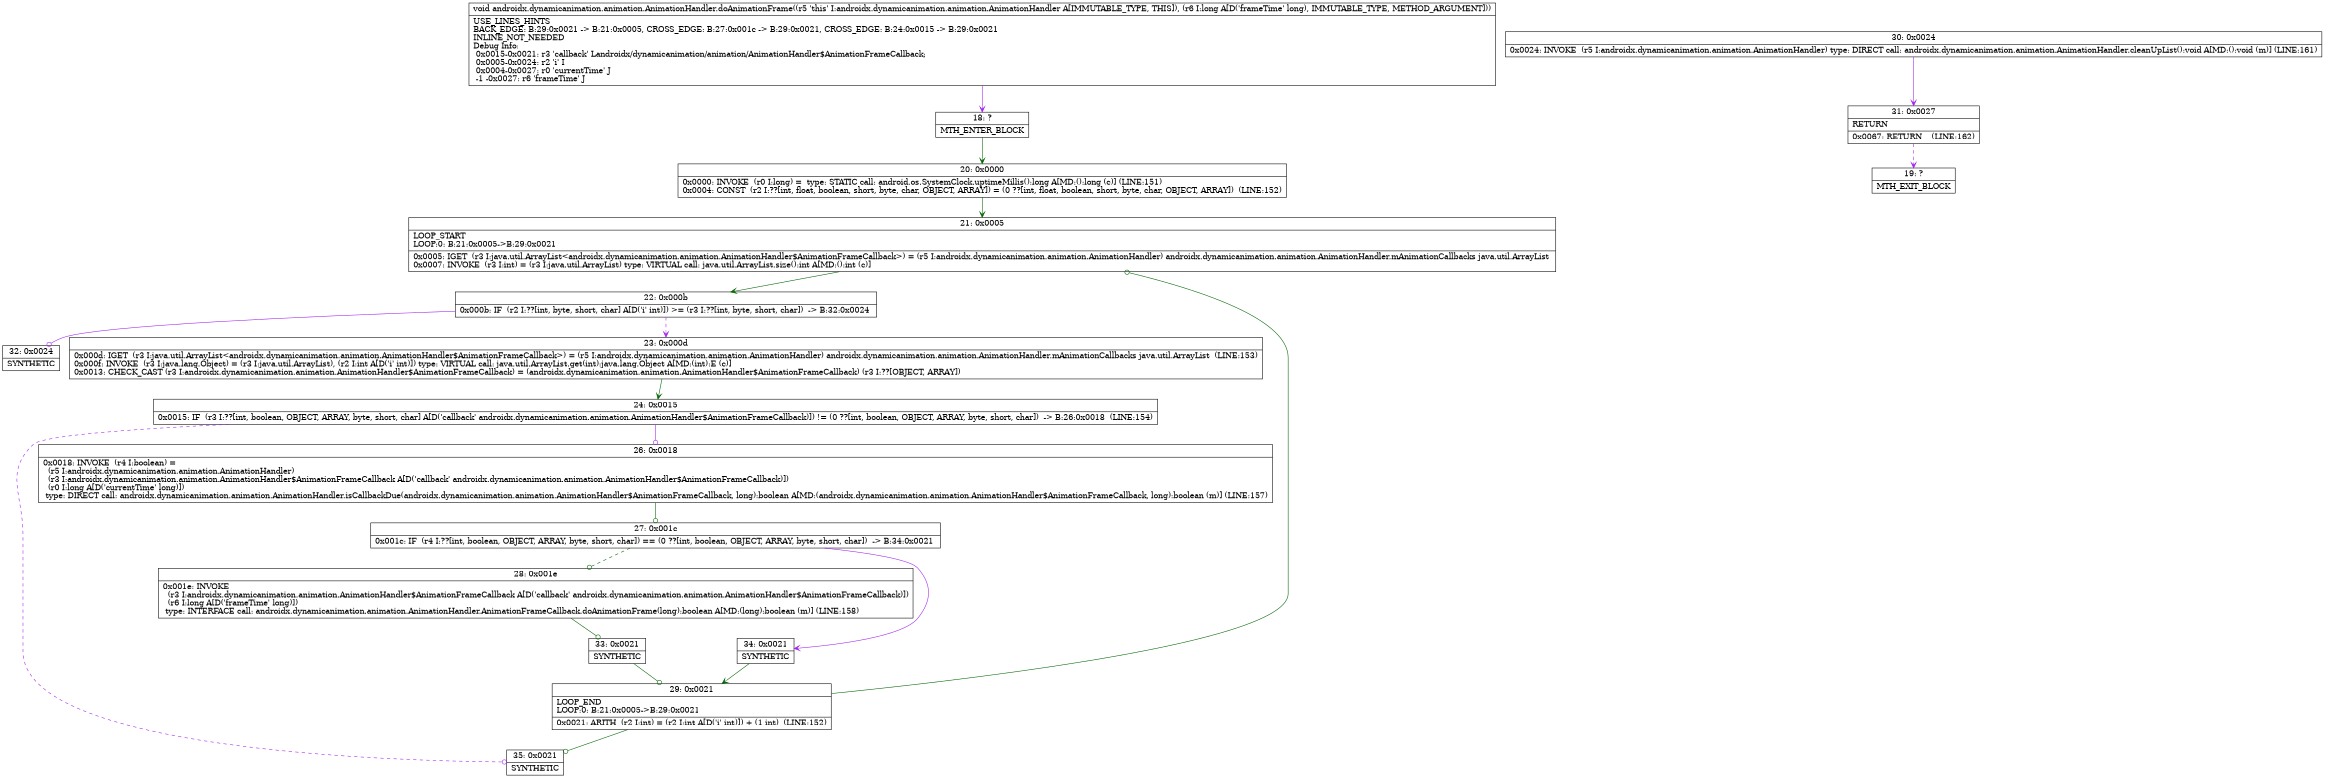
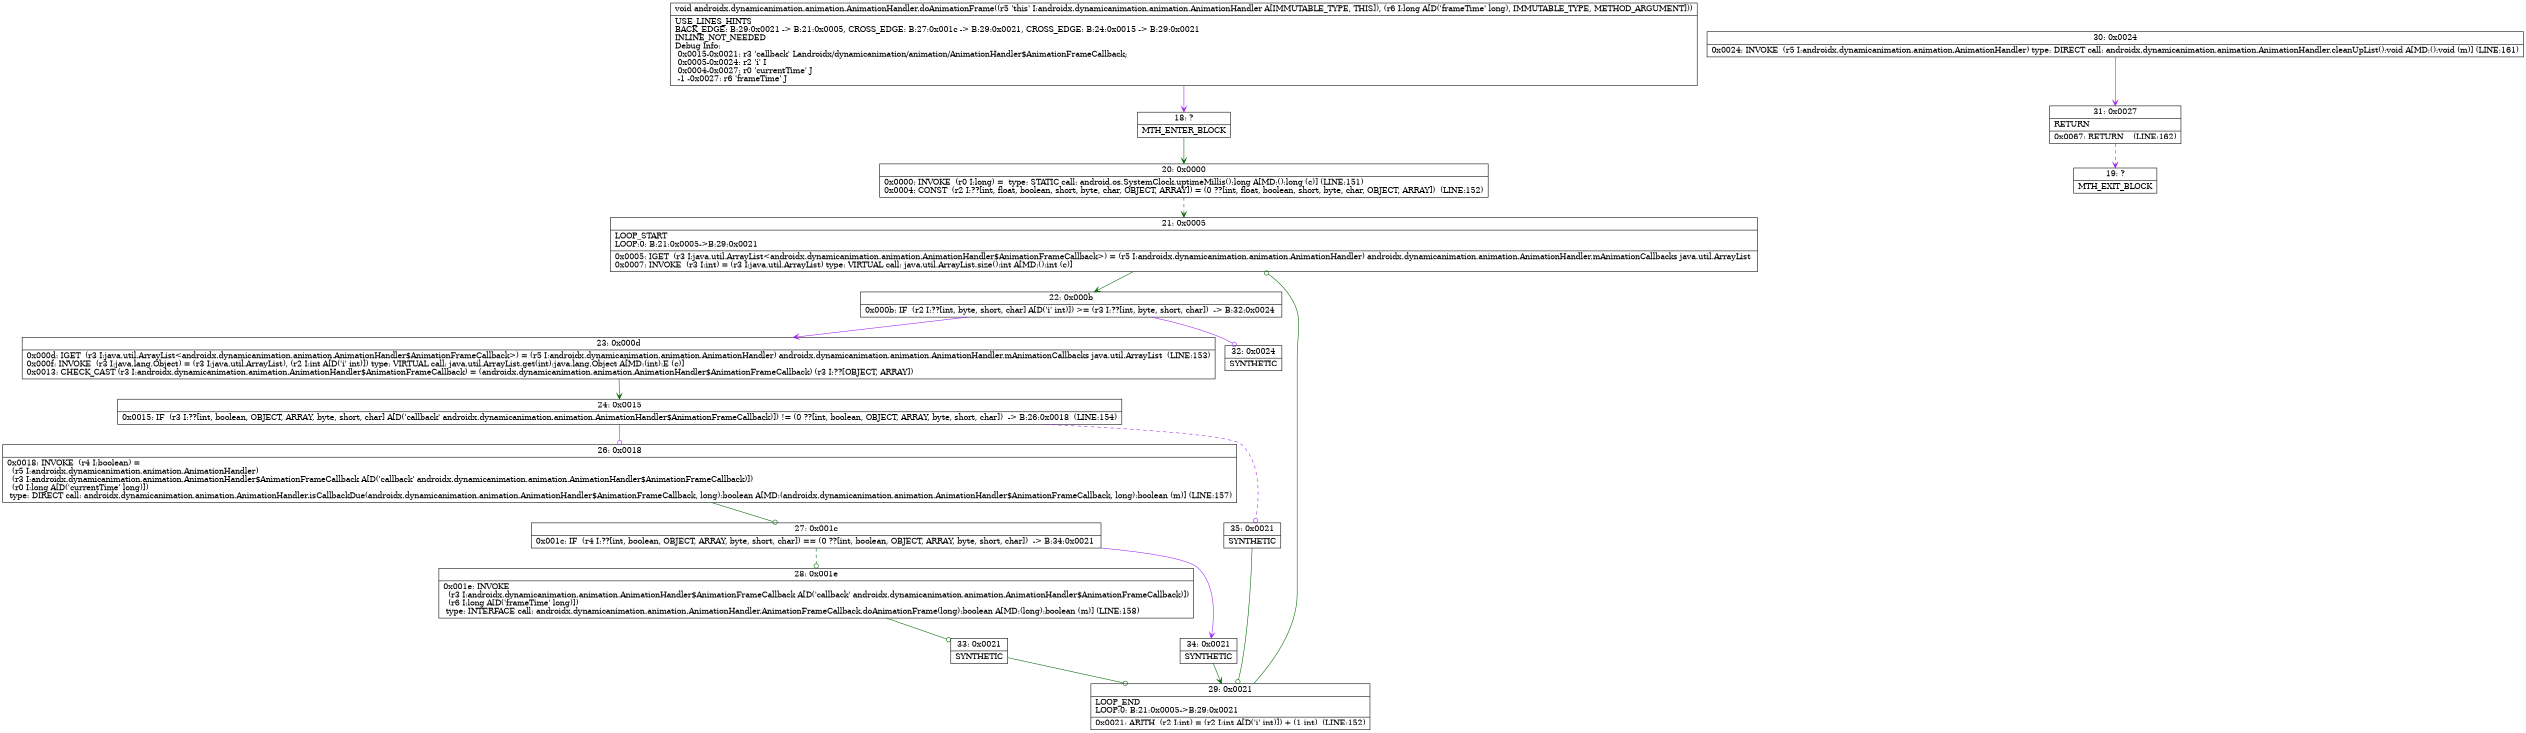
(982, 205) -> (1184, 205)
(666, 324) -> (883, 327)
(598, 740) -> (1248, 614)
